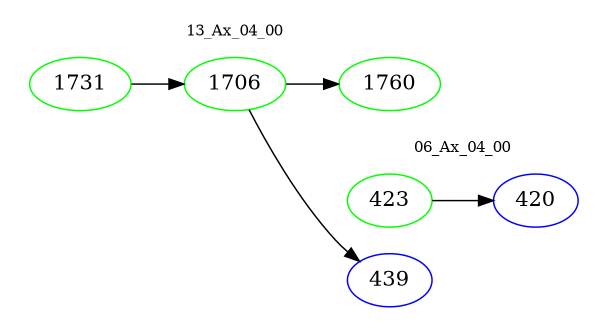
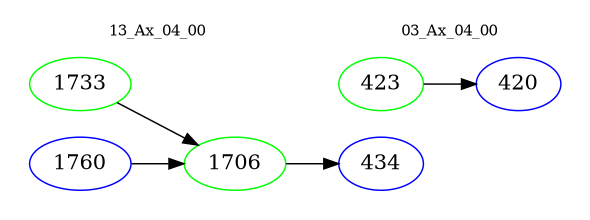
(80, 84) -> (80, 84)
(305, 84) -> (150, 164)
(390, 84) -> (80, 164)
(463, 148) -> (450, 32)
(390, 280) -> (381, 164)
